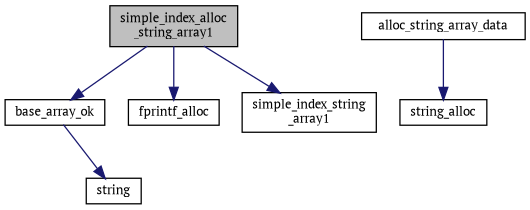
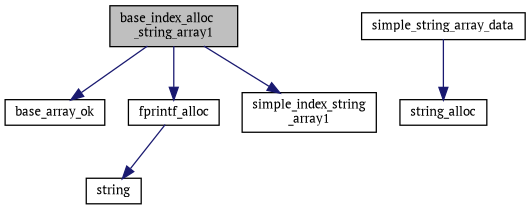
(174, 26) -> (174, 26)
(443, 26) -> (443, 26)
(80, 147) -> (148, 147)
